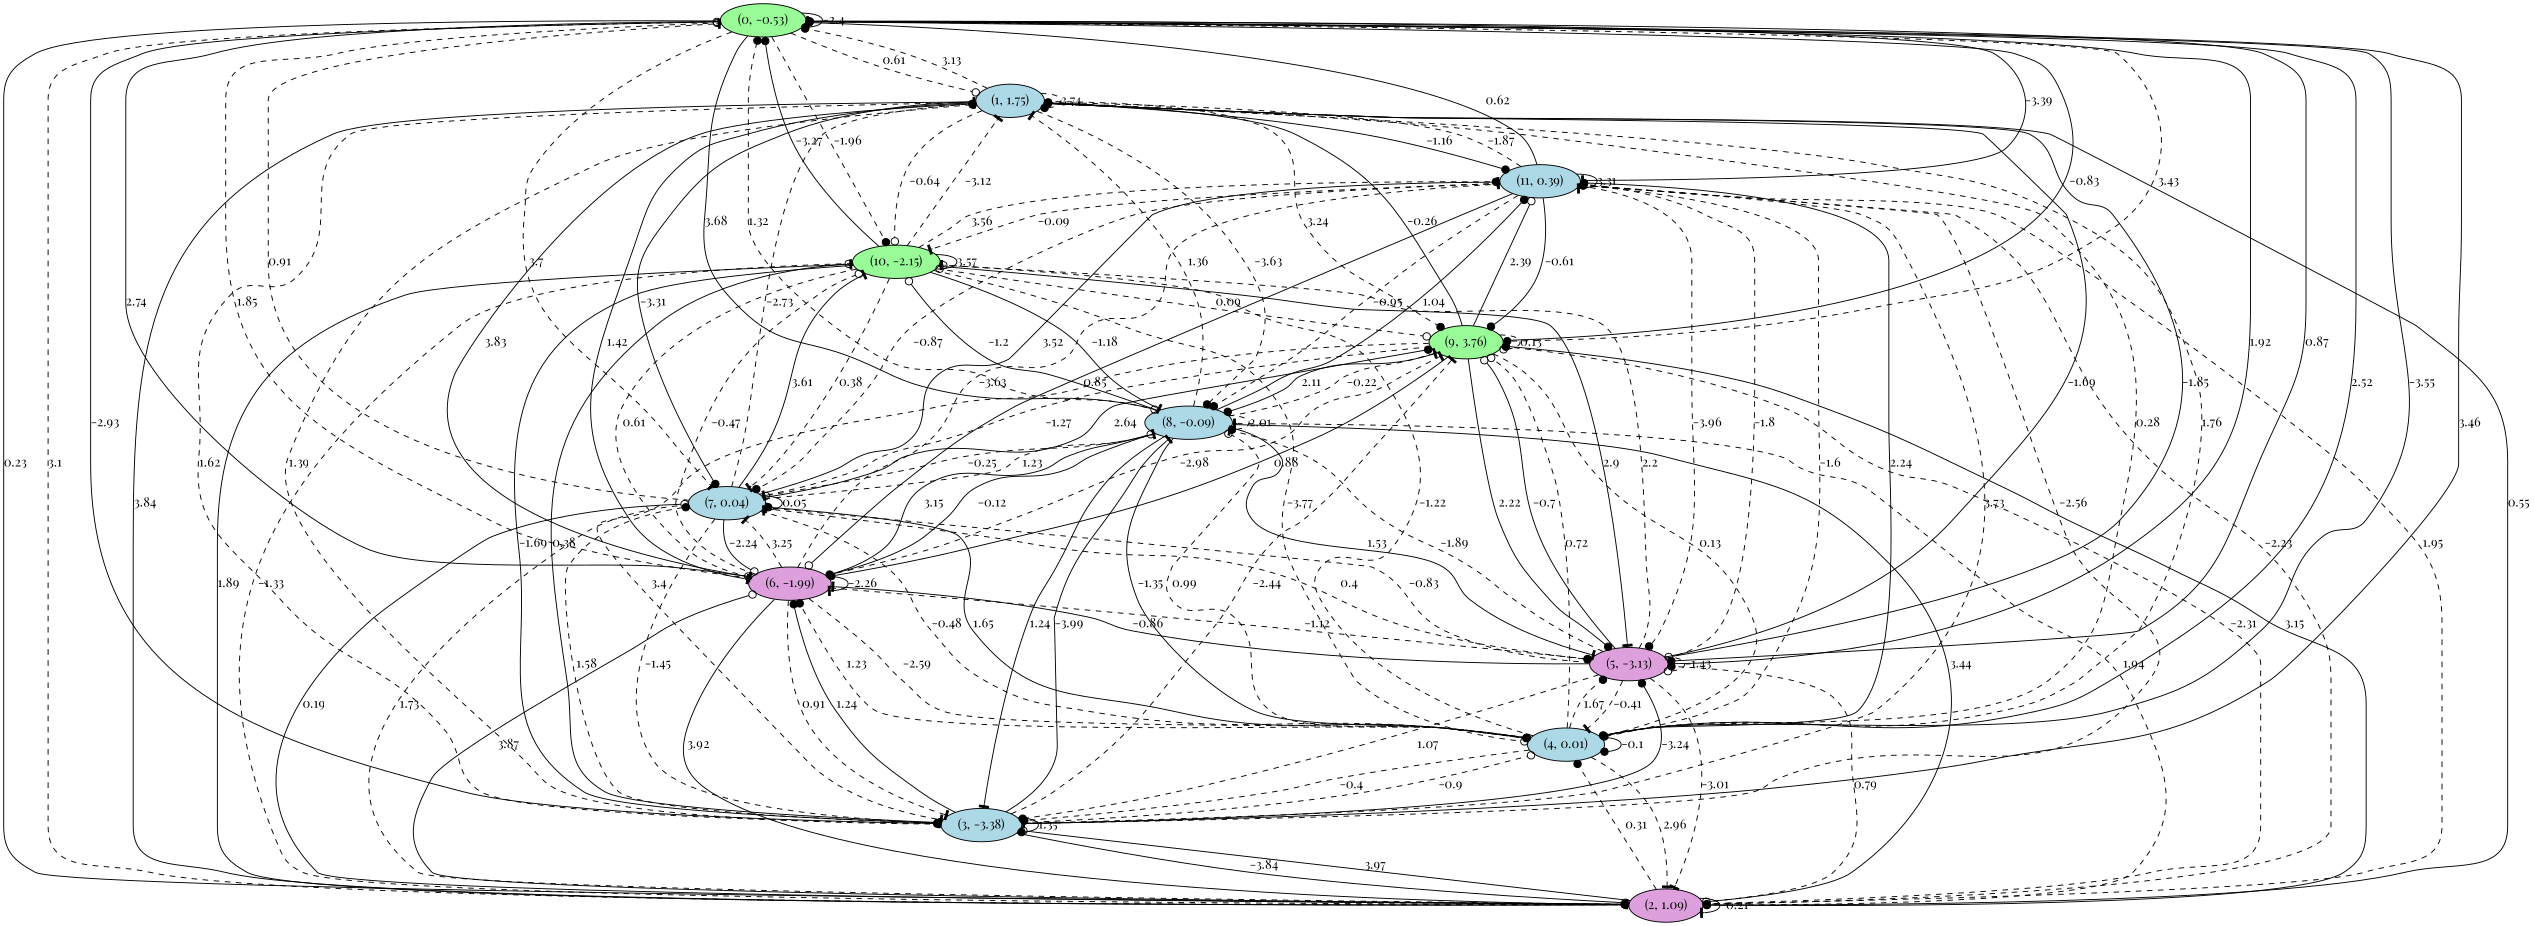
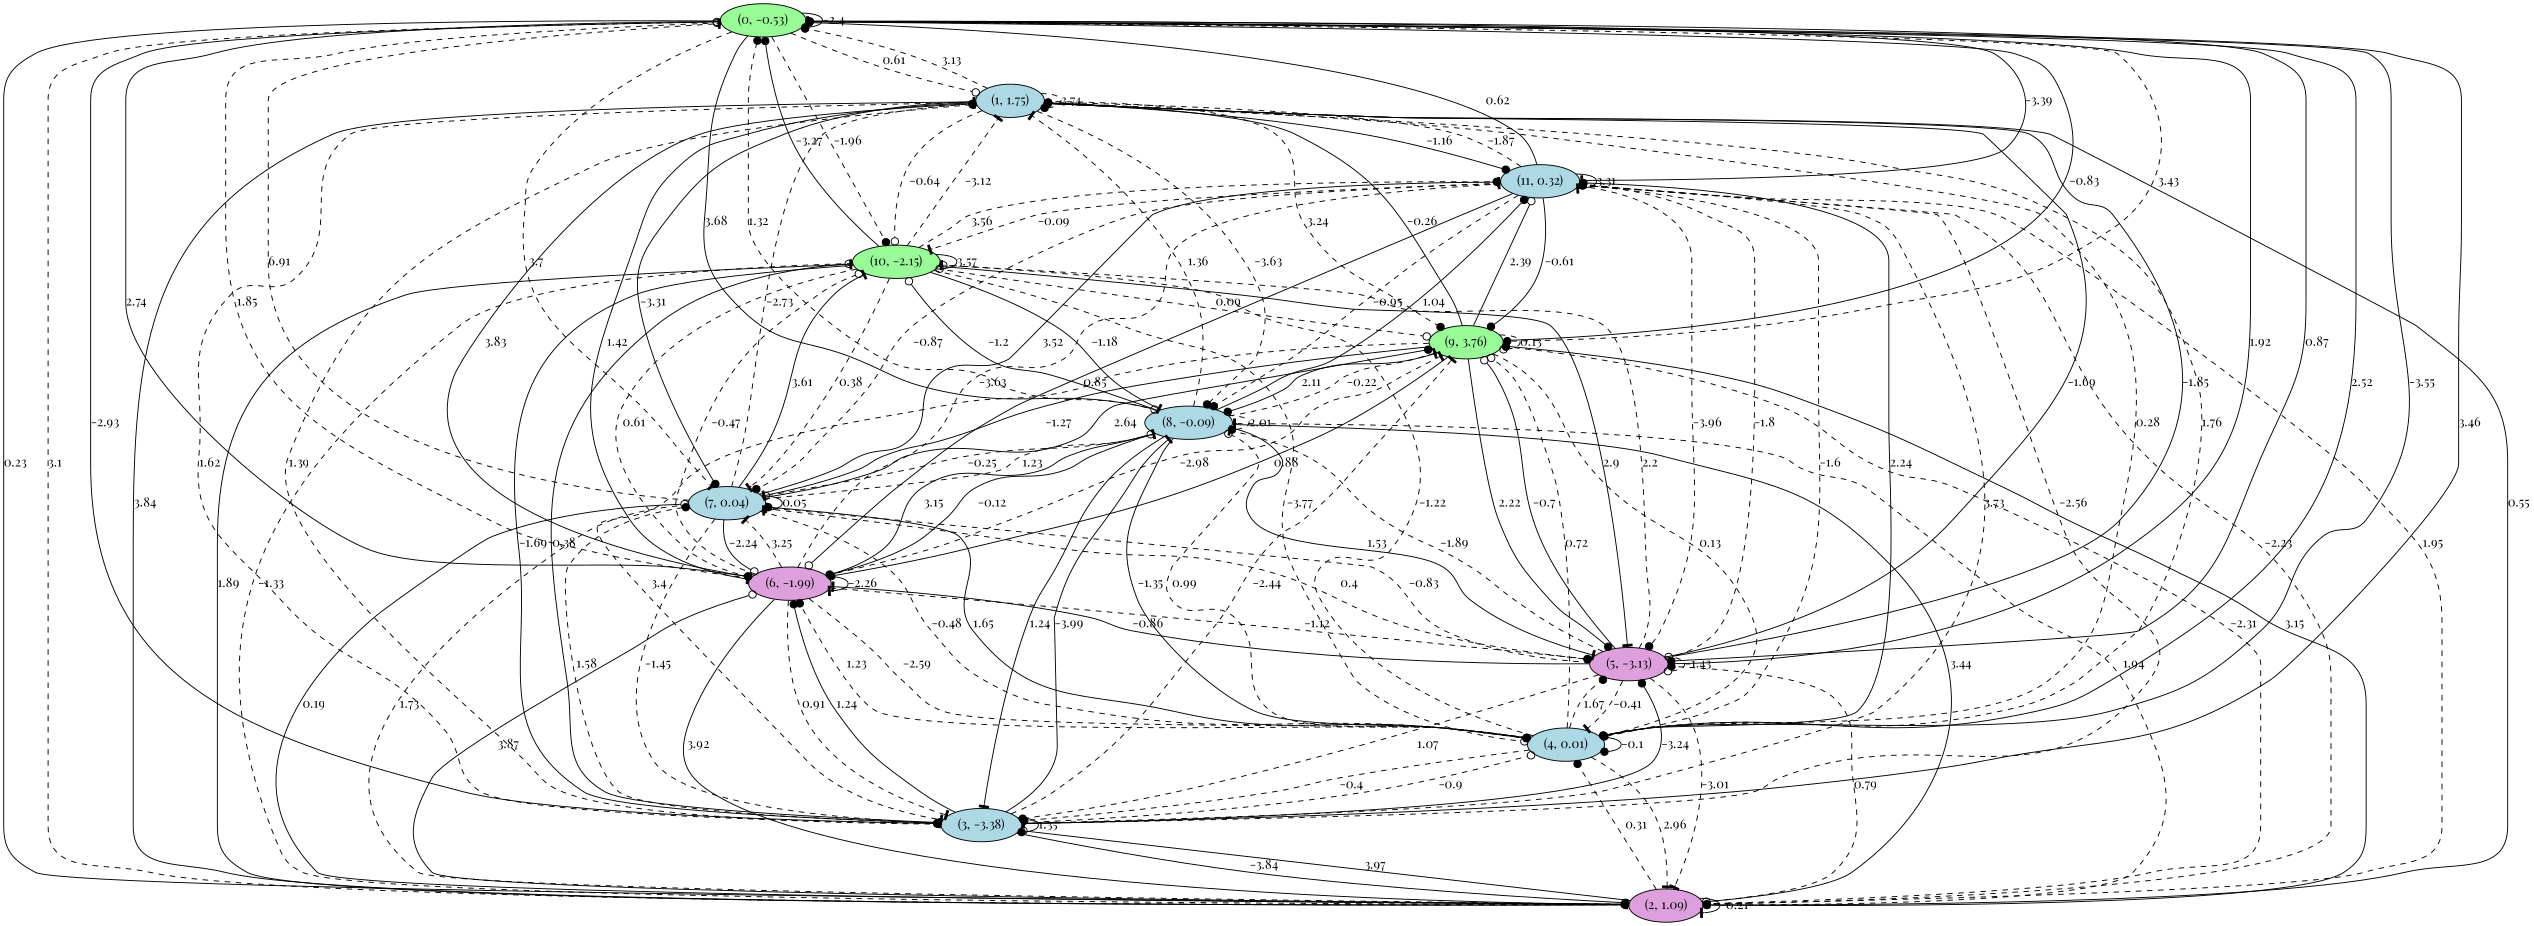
(1540, 181) -> (1540, 181)
(280, 262) -> (280, 262)
(1142, 385) -> (1142, 385)
(635, 387) -> (636, 386)
